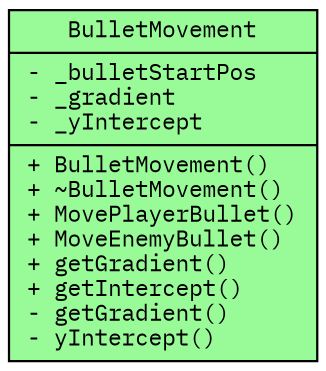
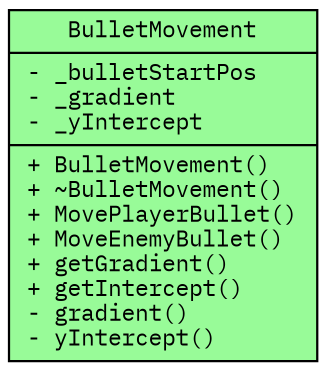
(129, 314) -> (109, 314)
